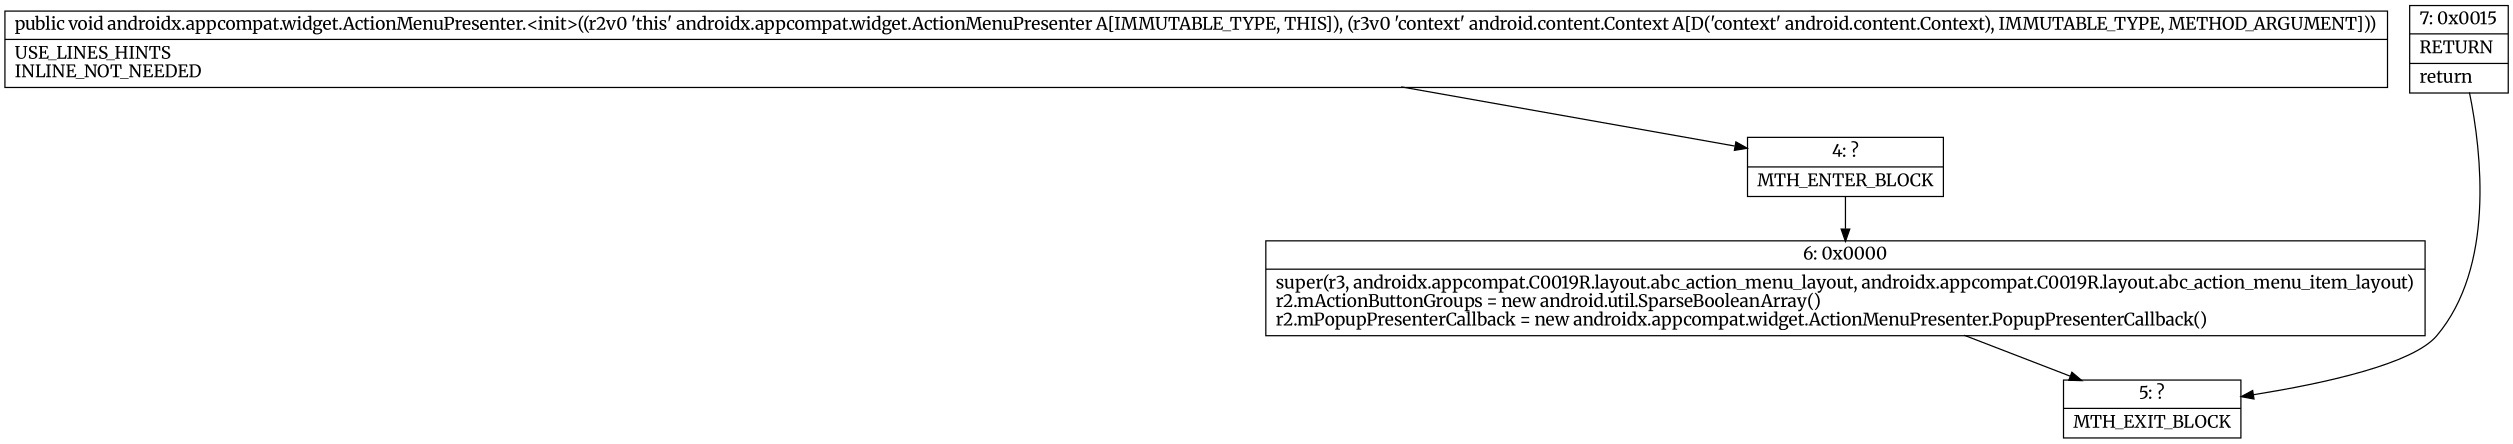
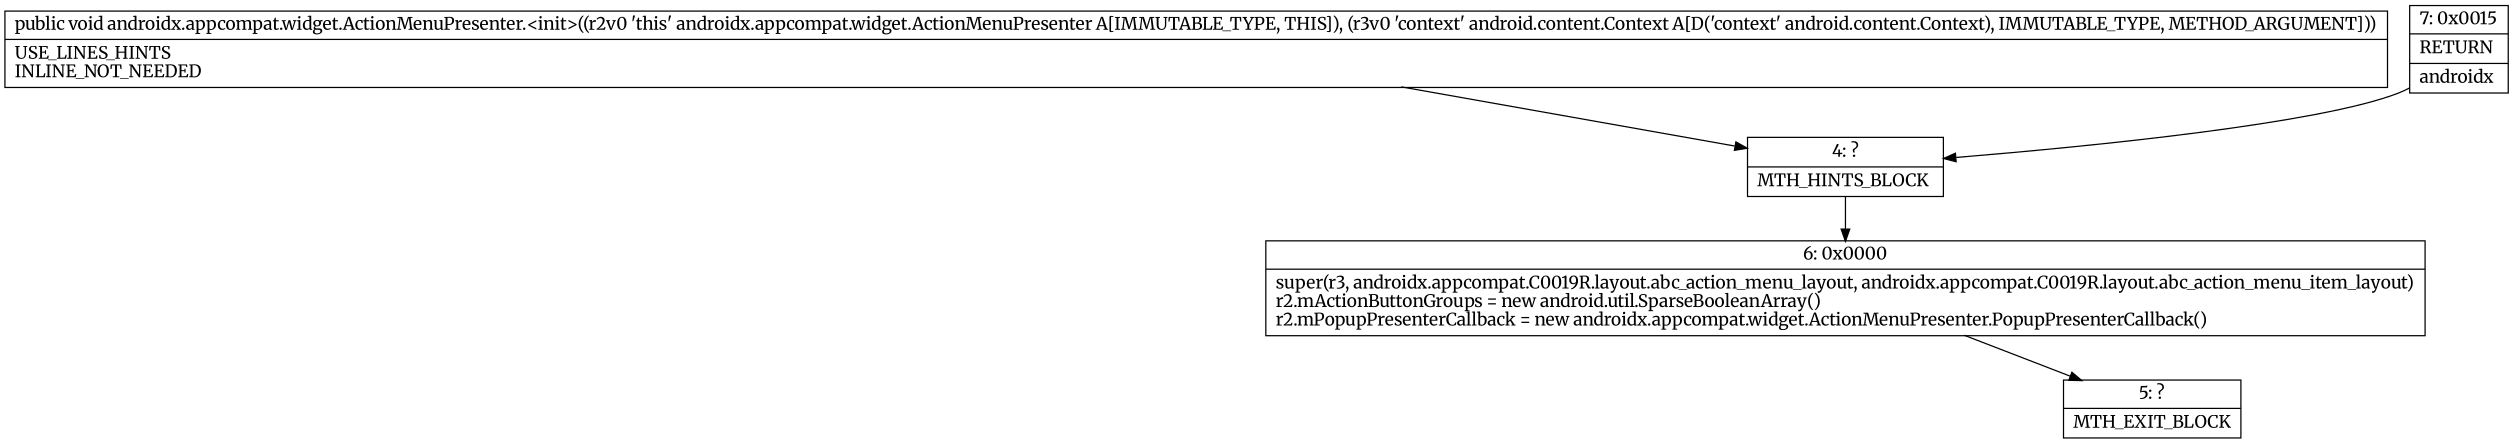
(2446, 78) -> (2457, 78)
(1845, 181) -> (1843, 181)
(2453, 311) -> (2185, 134)
